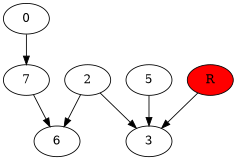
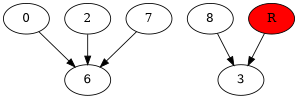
(26, 45) -> (54, 46)
(149, 80) -> (210, 19)
(115, 108) -> none
